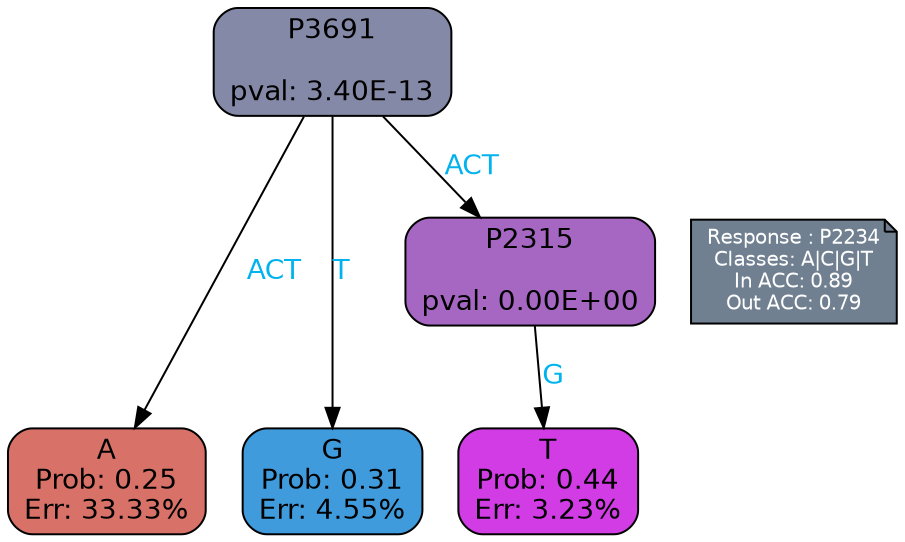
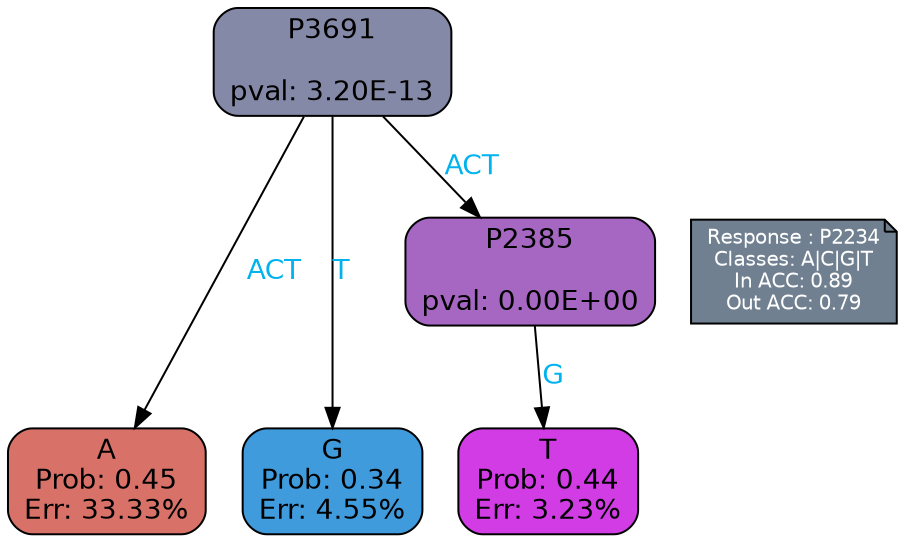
(333, 62) -> (333, 62)
(530, 272) -> (530, 272)
(107, 481) -> (107, 481)
(333, 481) -> (333, 481)
